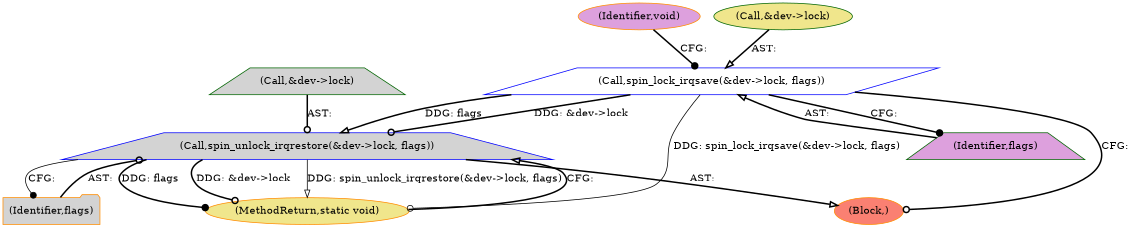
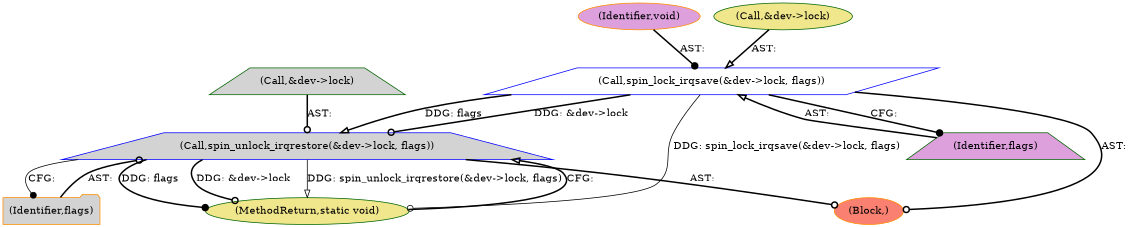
(695, 49) -> (694, 49)
(1117, 146) -> (1116, 146)
(648, 179) -> (649, 179)
(307, 211) -> (307, 211)
